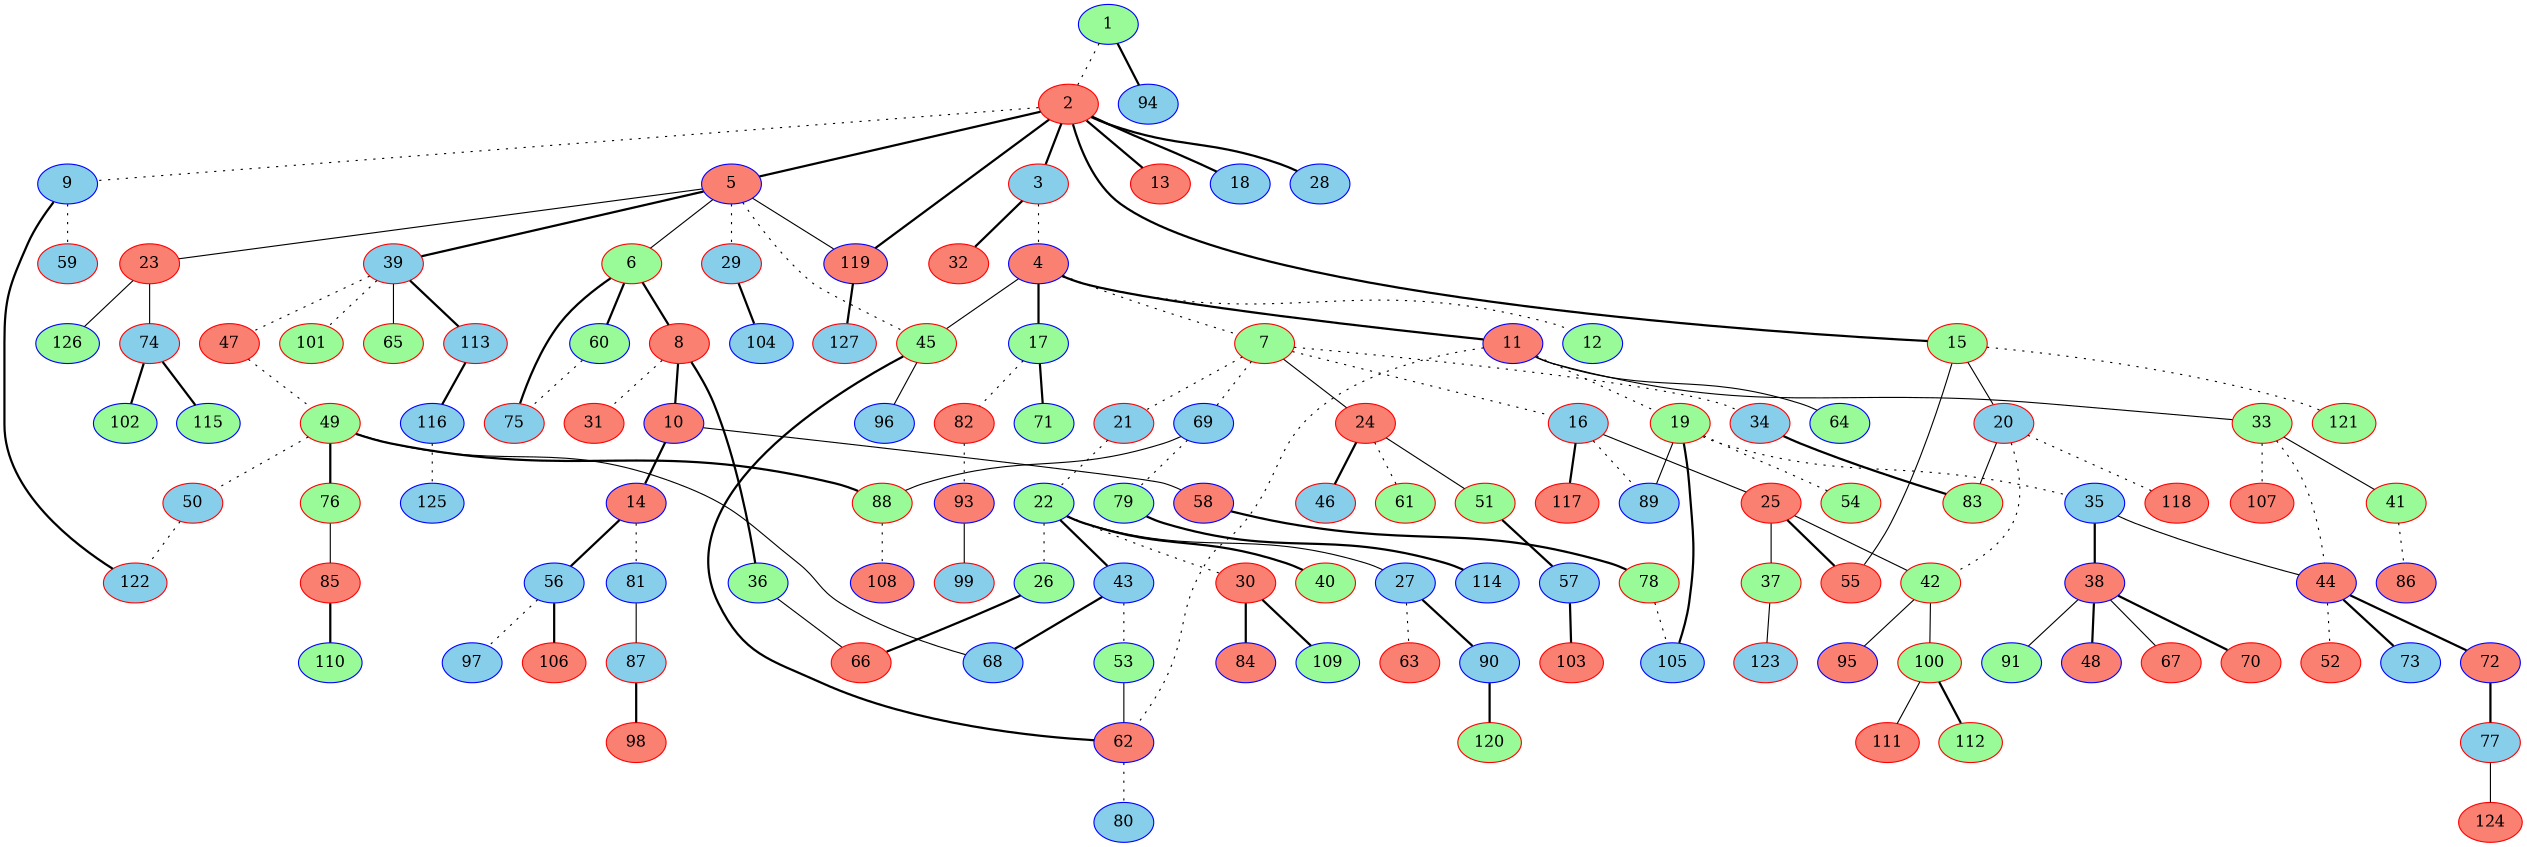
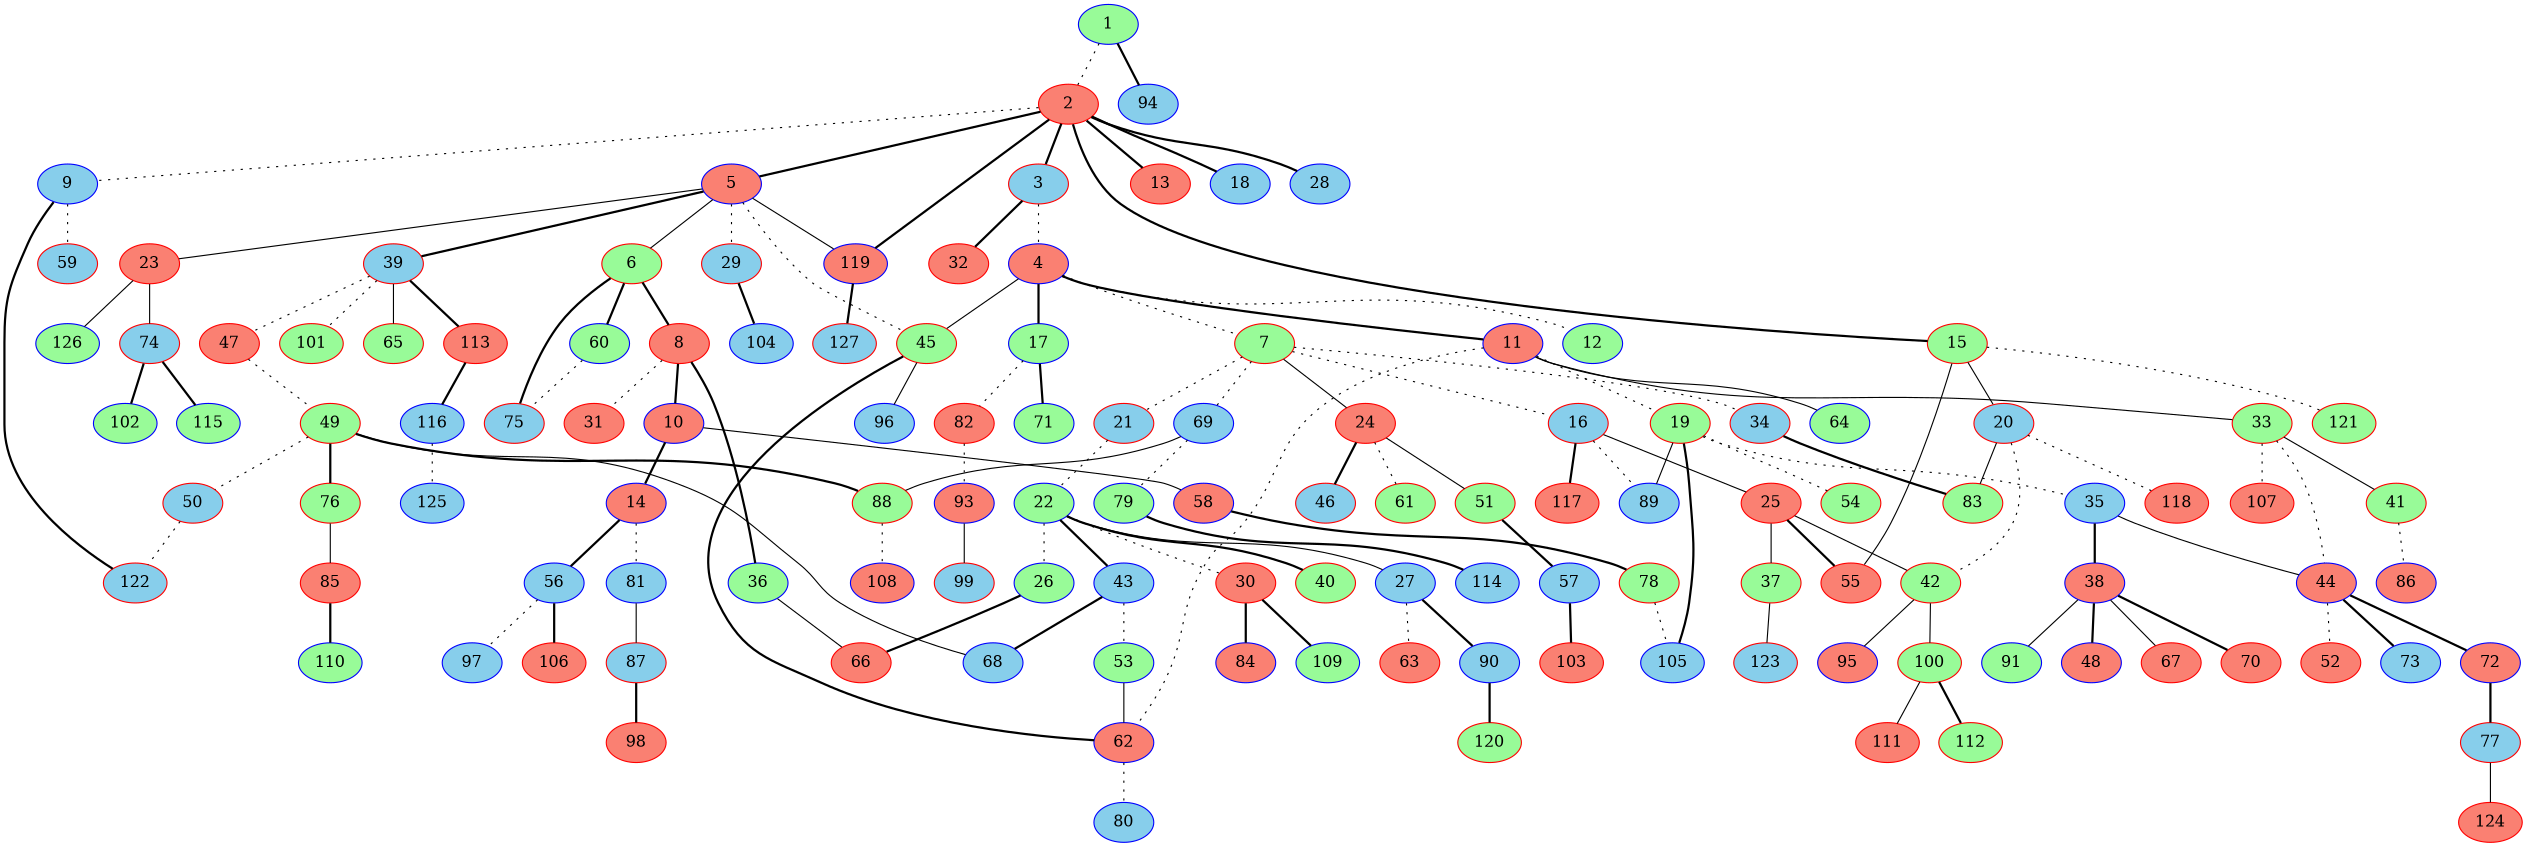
(475, 344) -> (475, 344)
